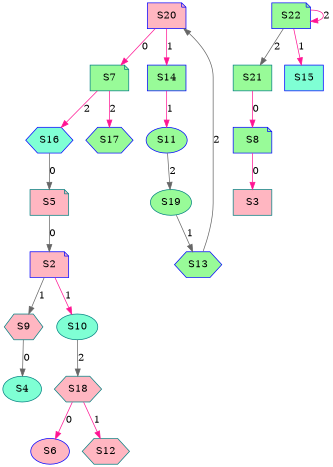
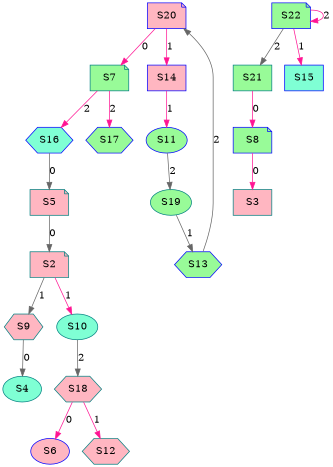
(167, 78) -> (167, 78)
(49, 265) -> (49, 265)
